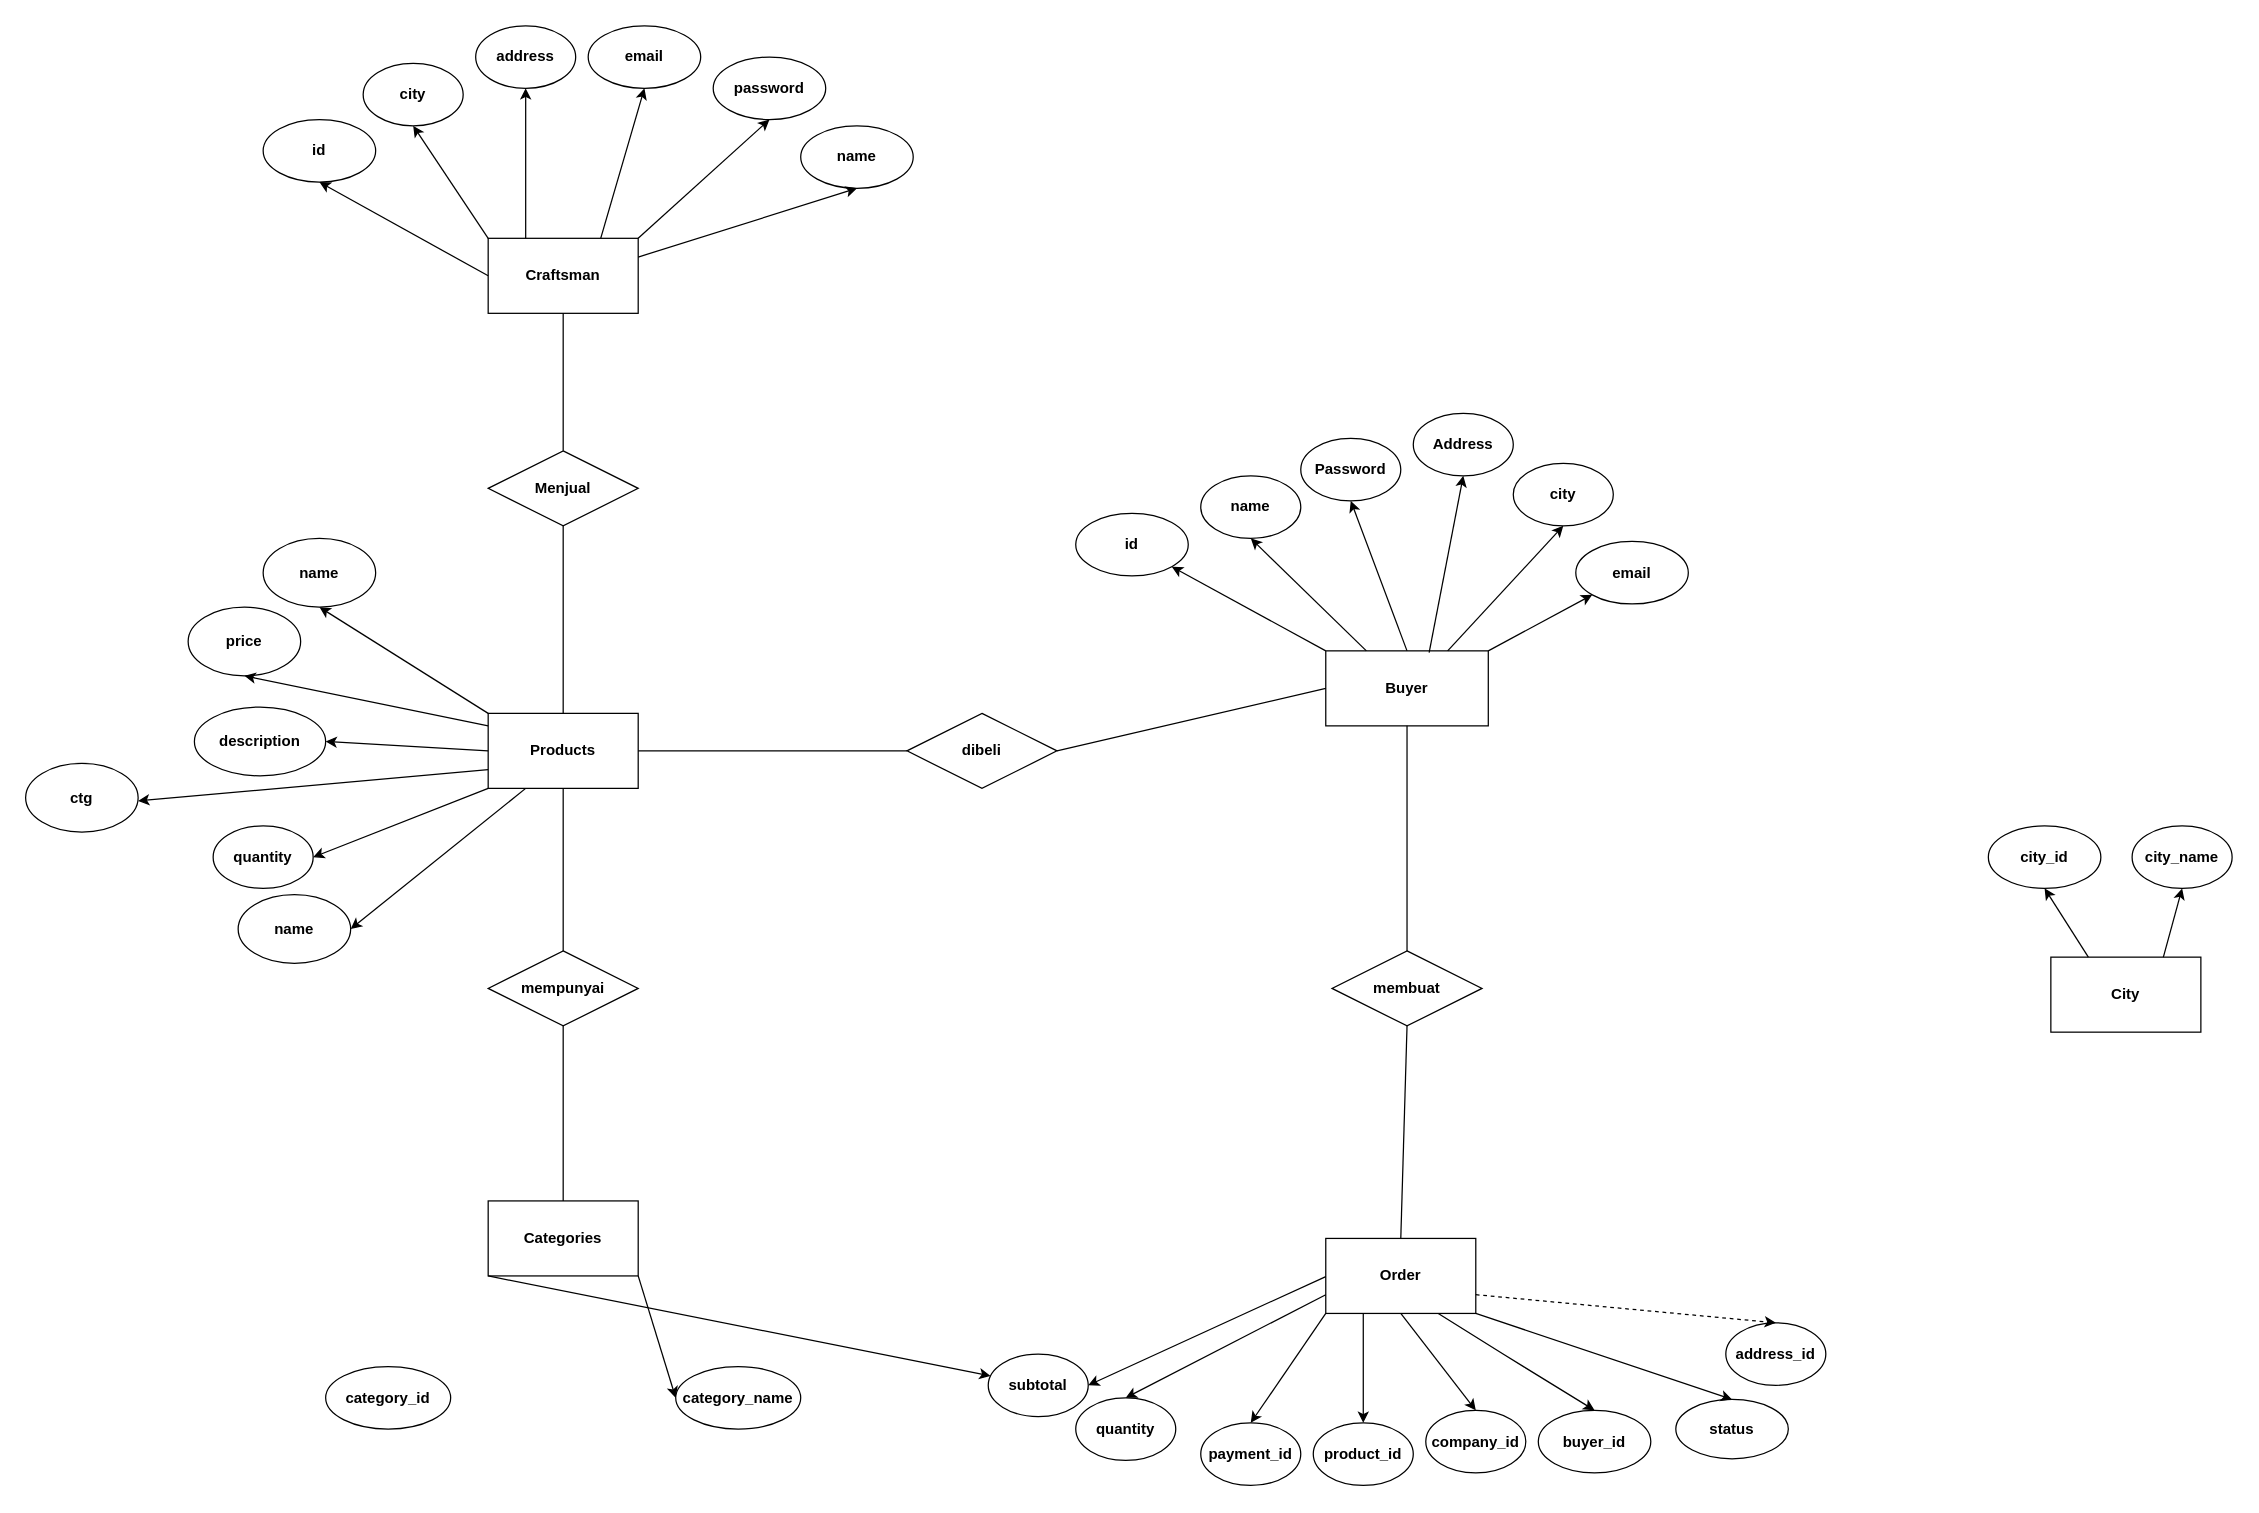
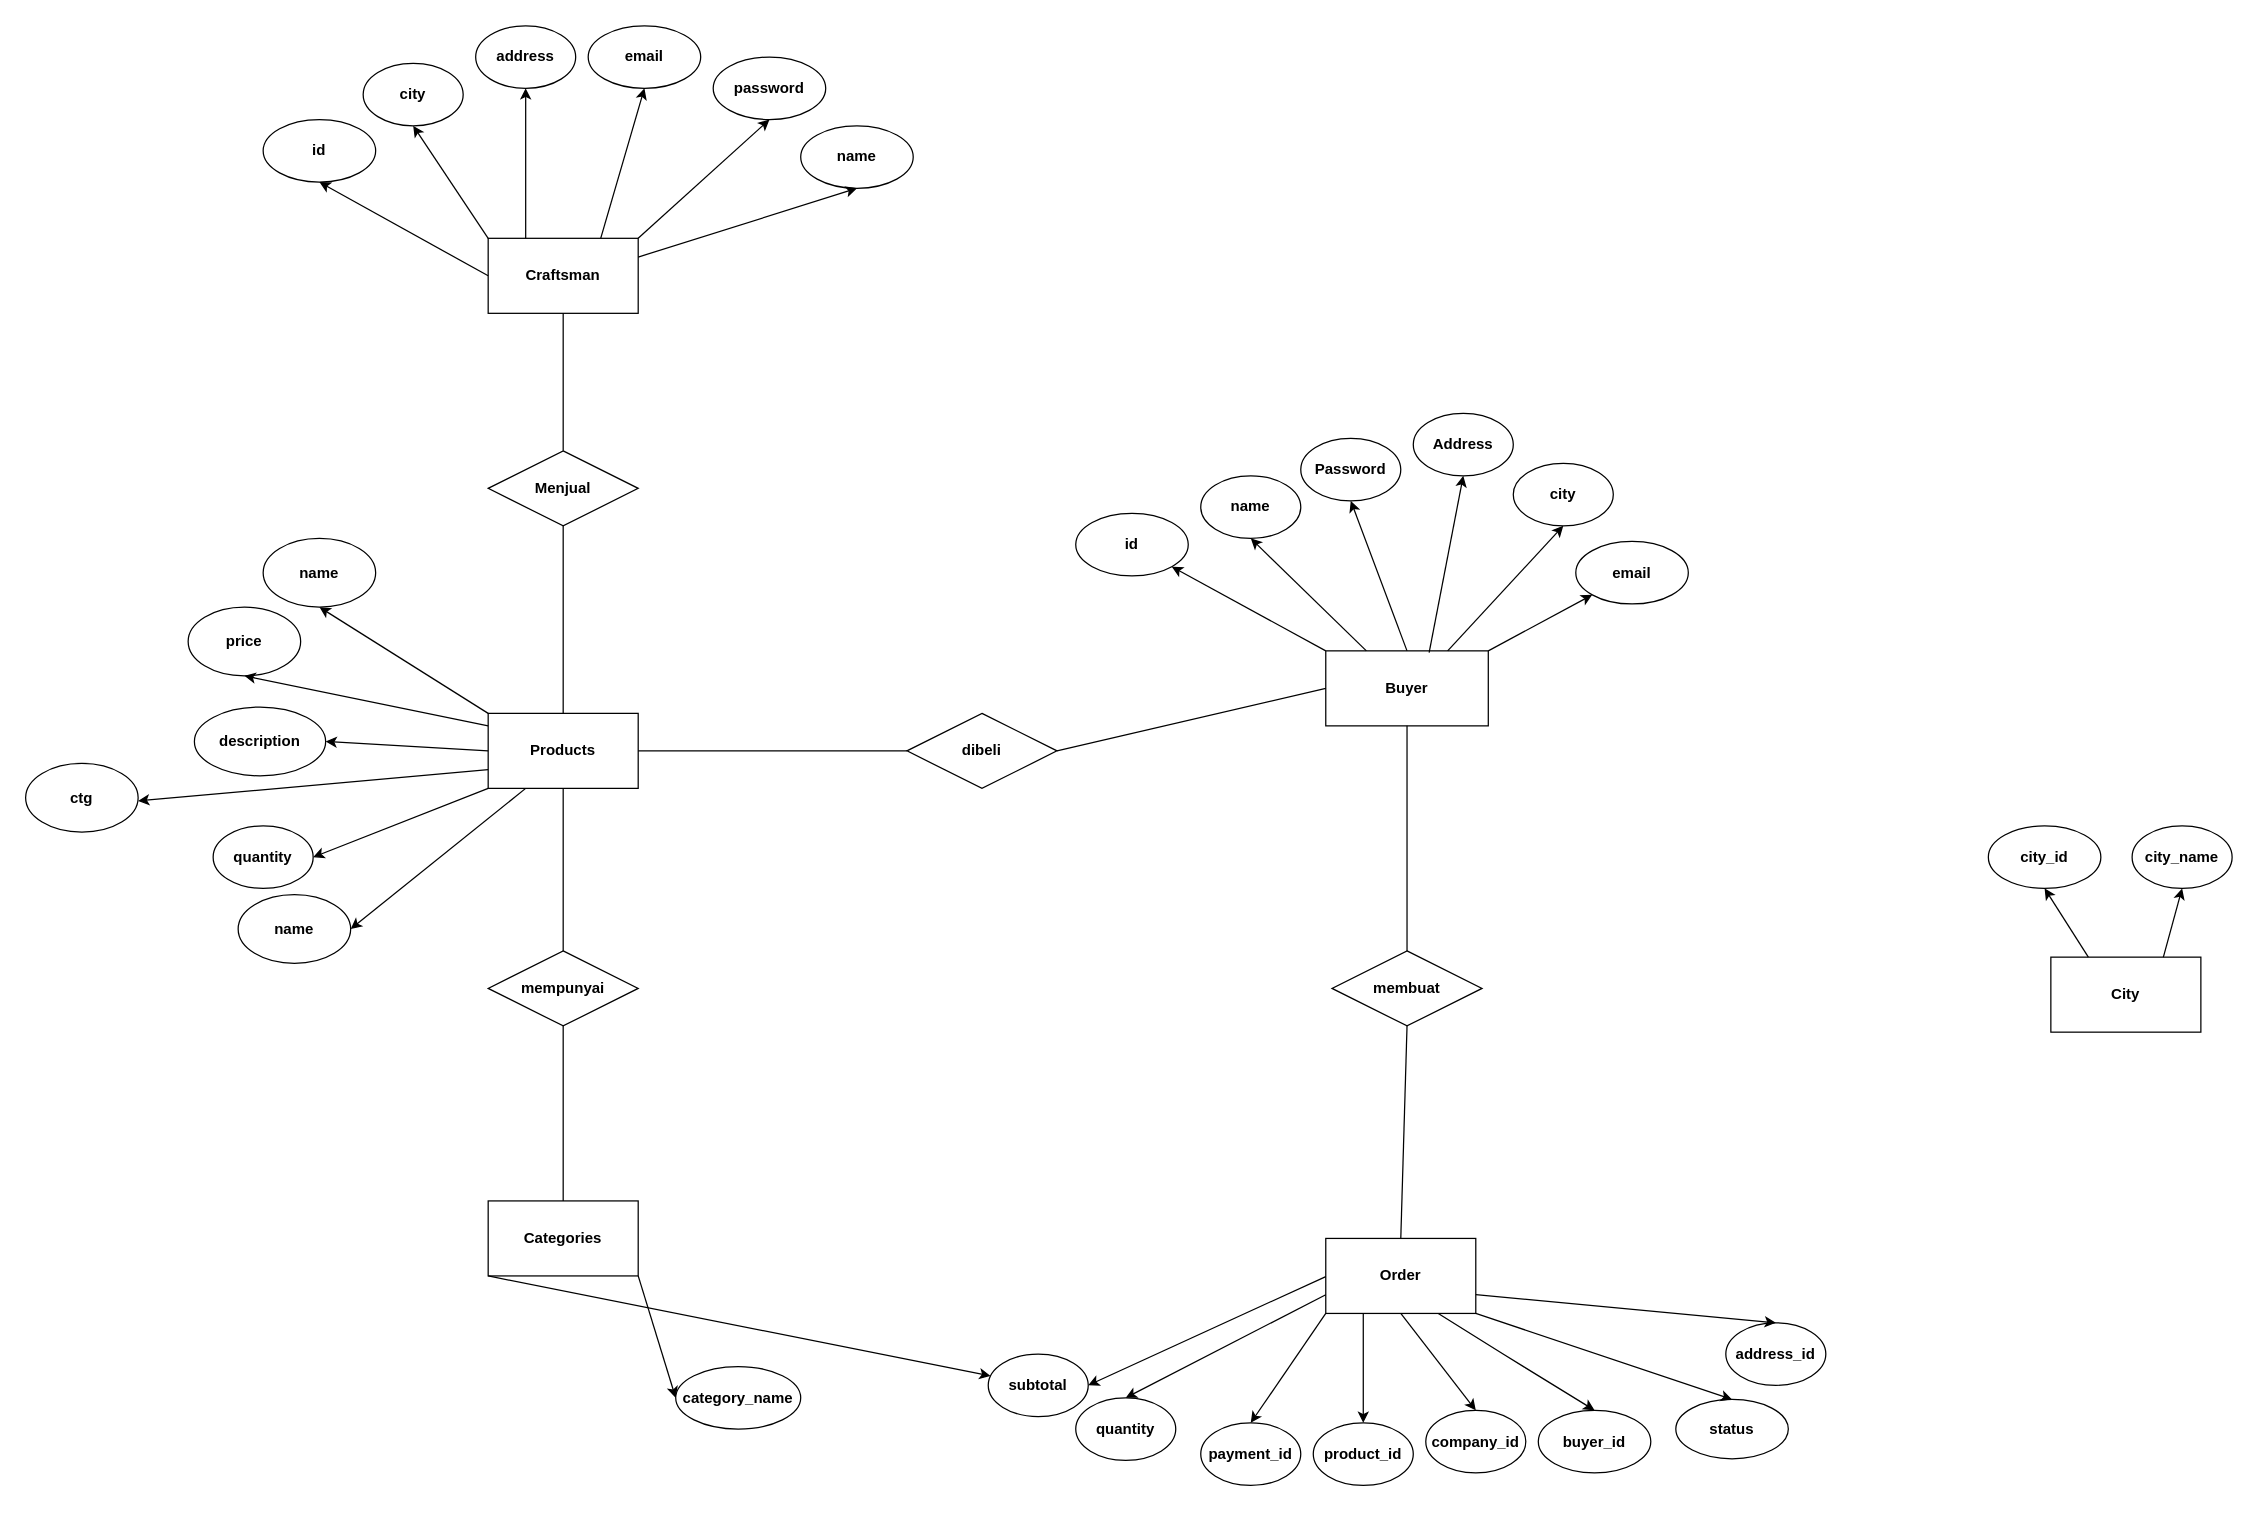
(1622, 1308) -> (1622, 1308)
(388, 1398) -> none
